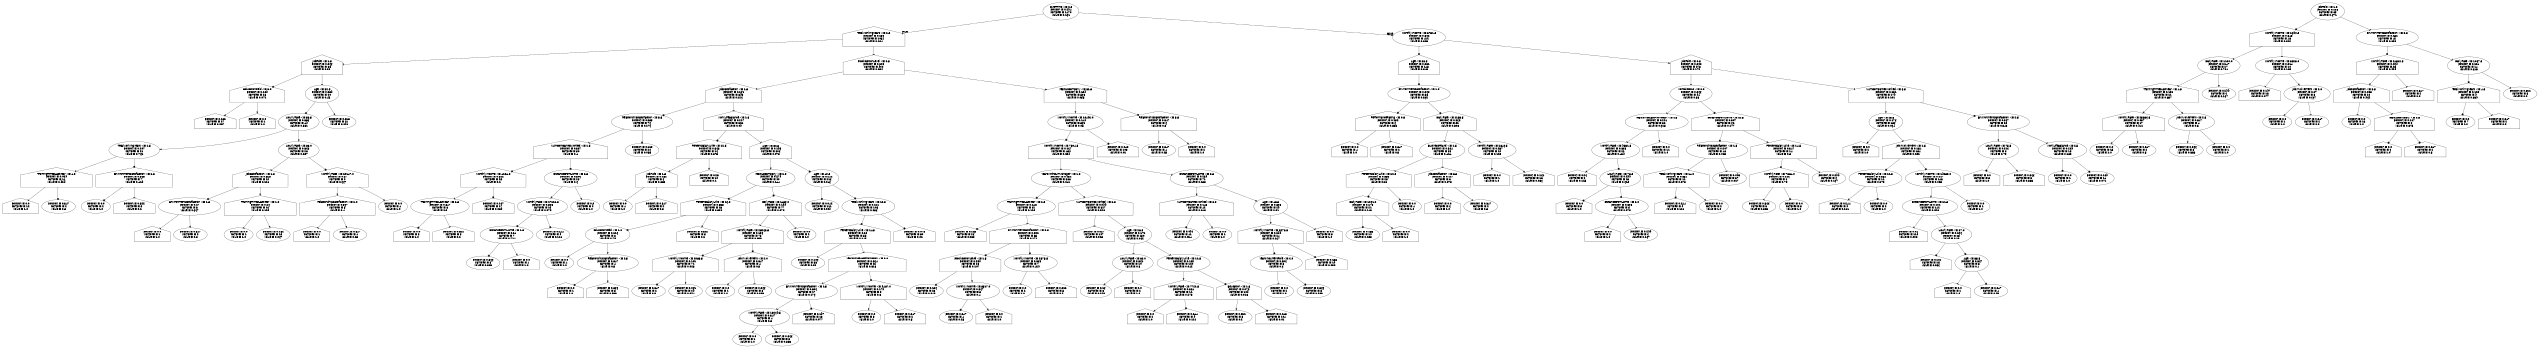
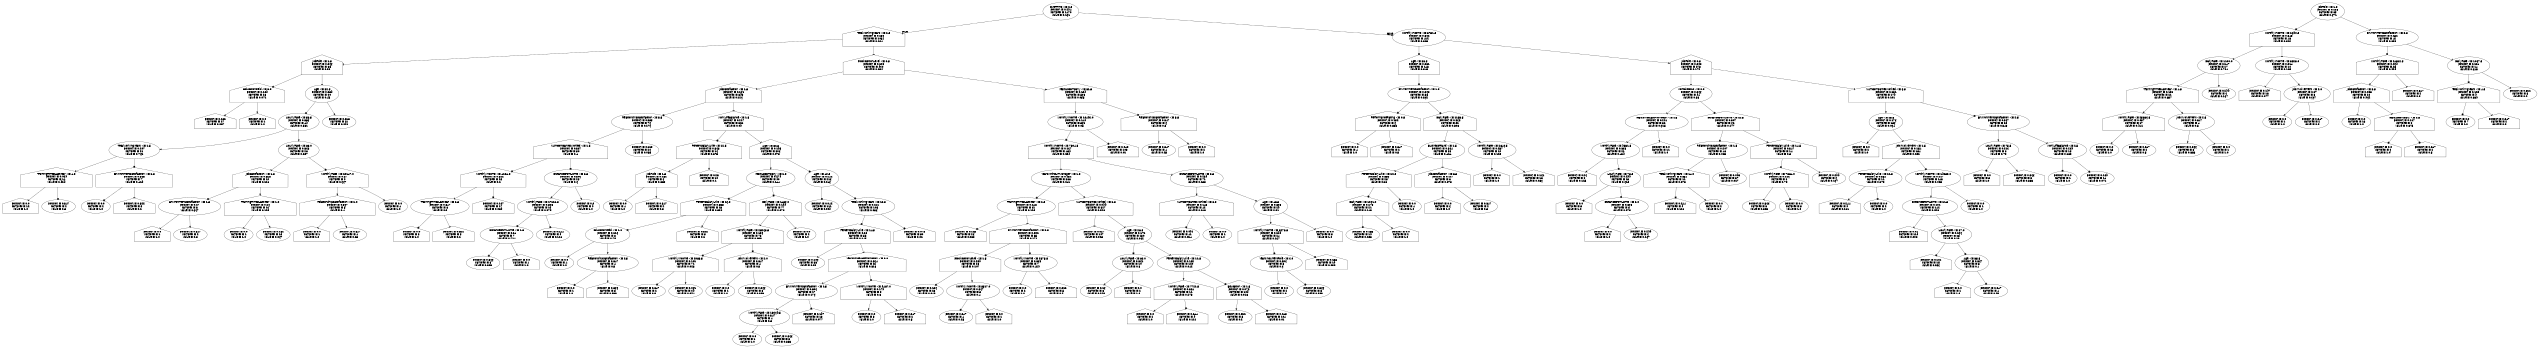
(1134, 248) -> (1134, 248)
